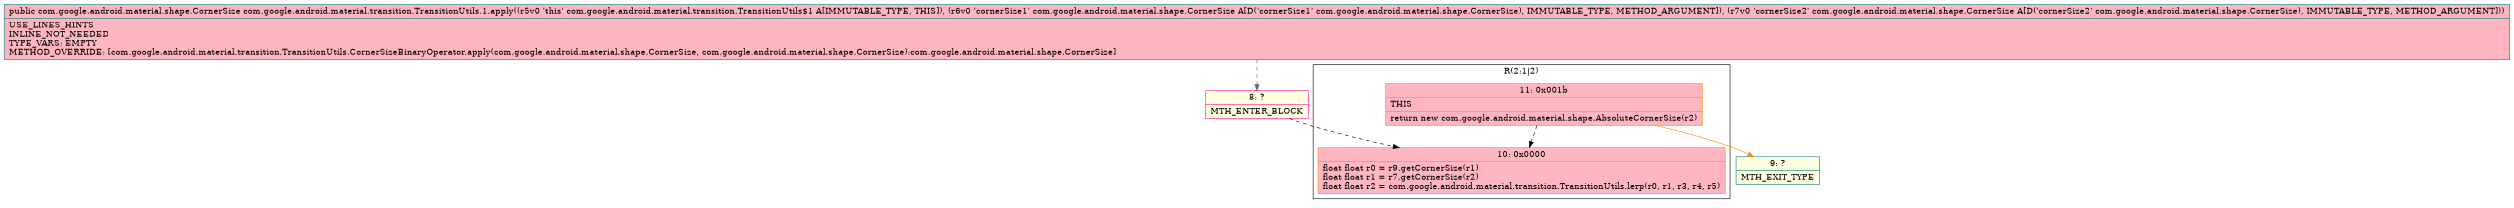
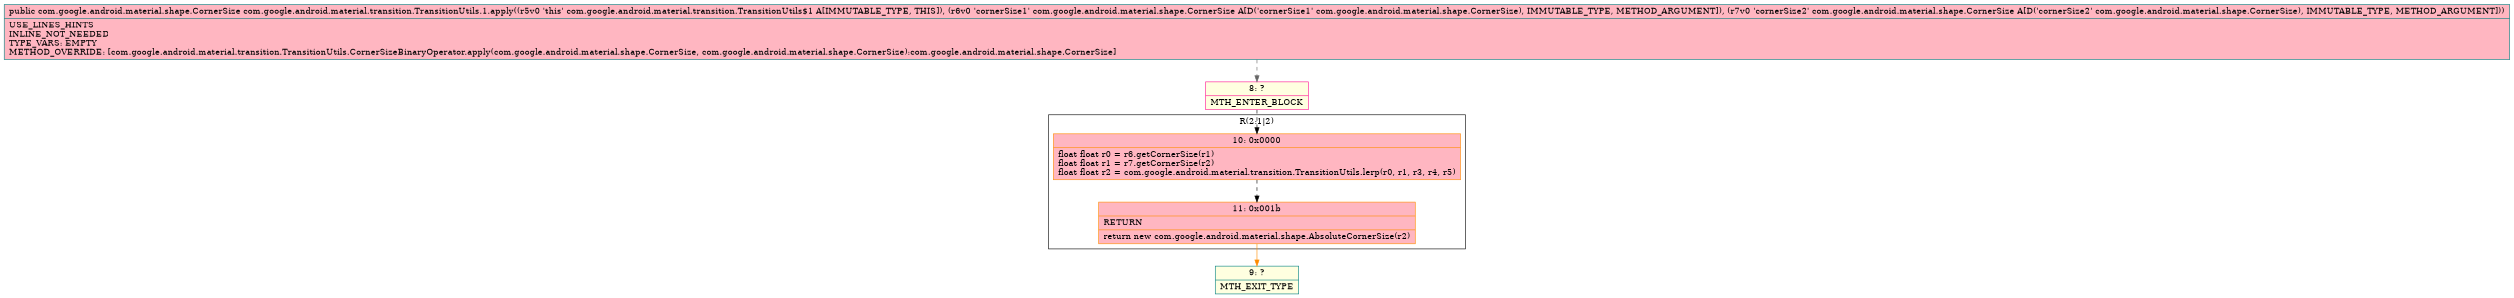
(1402, 104) -> (1123, 223)
(1534, 134) -> (1257, 188)
(1401, 168) -> (1136, 154)
